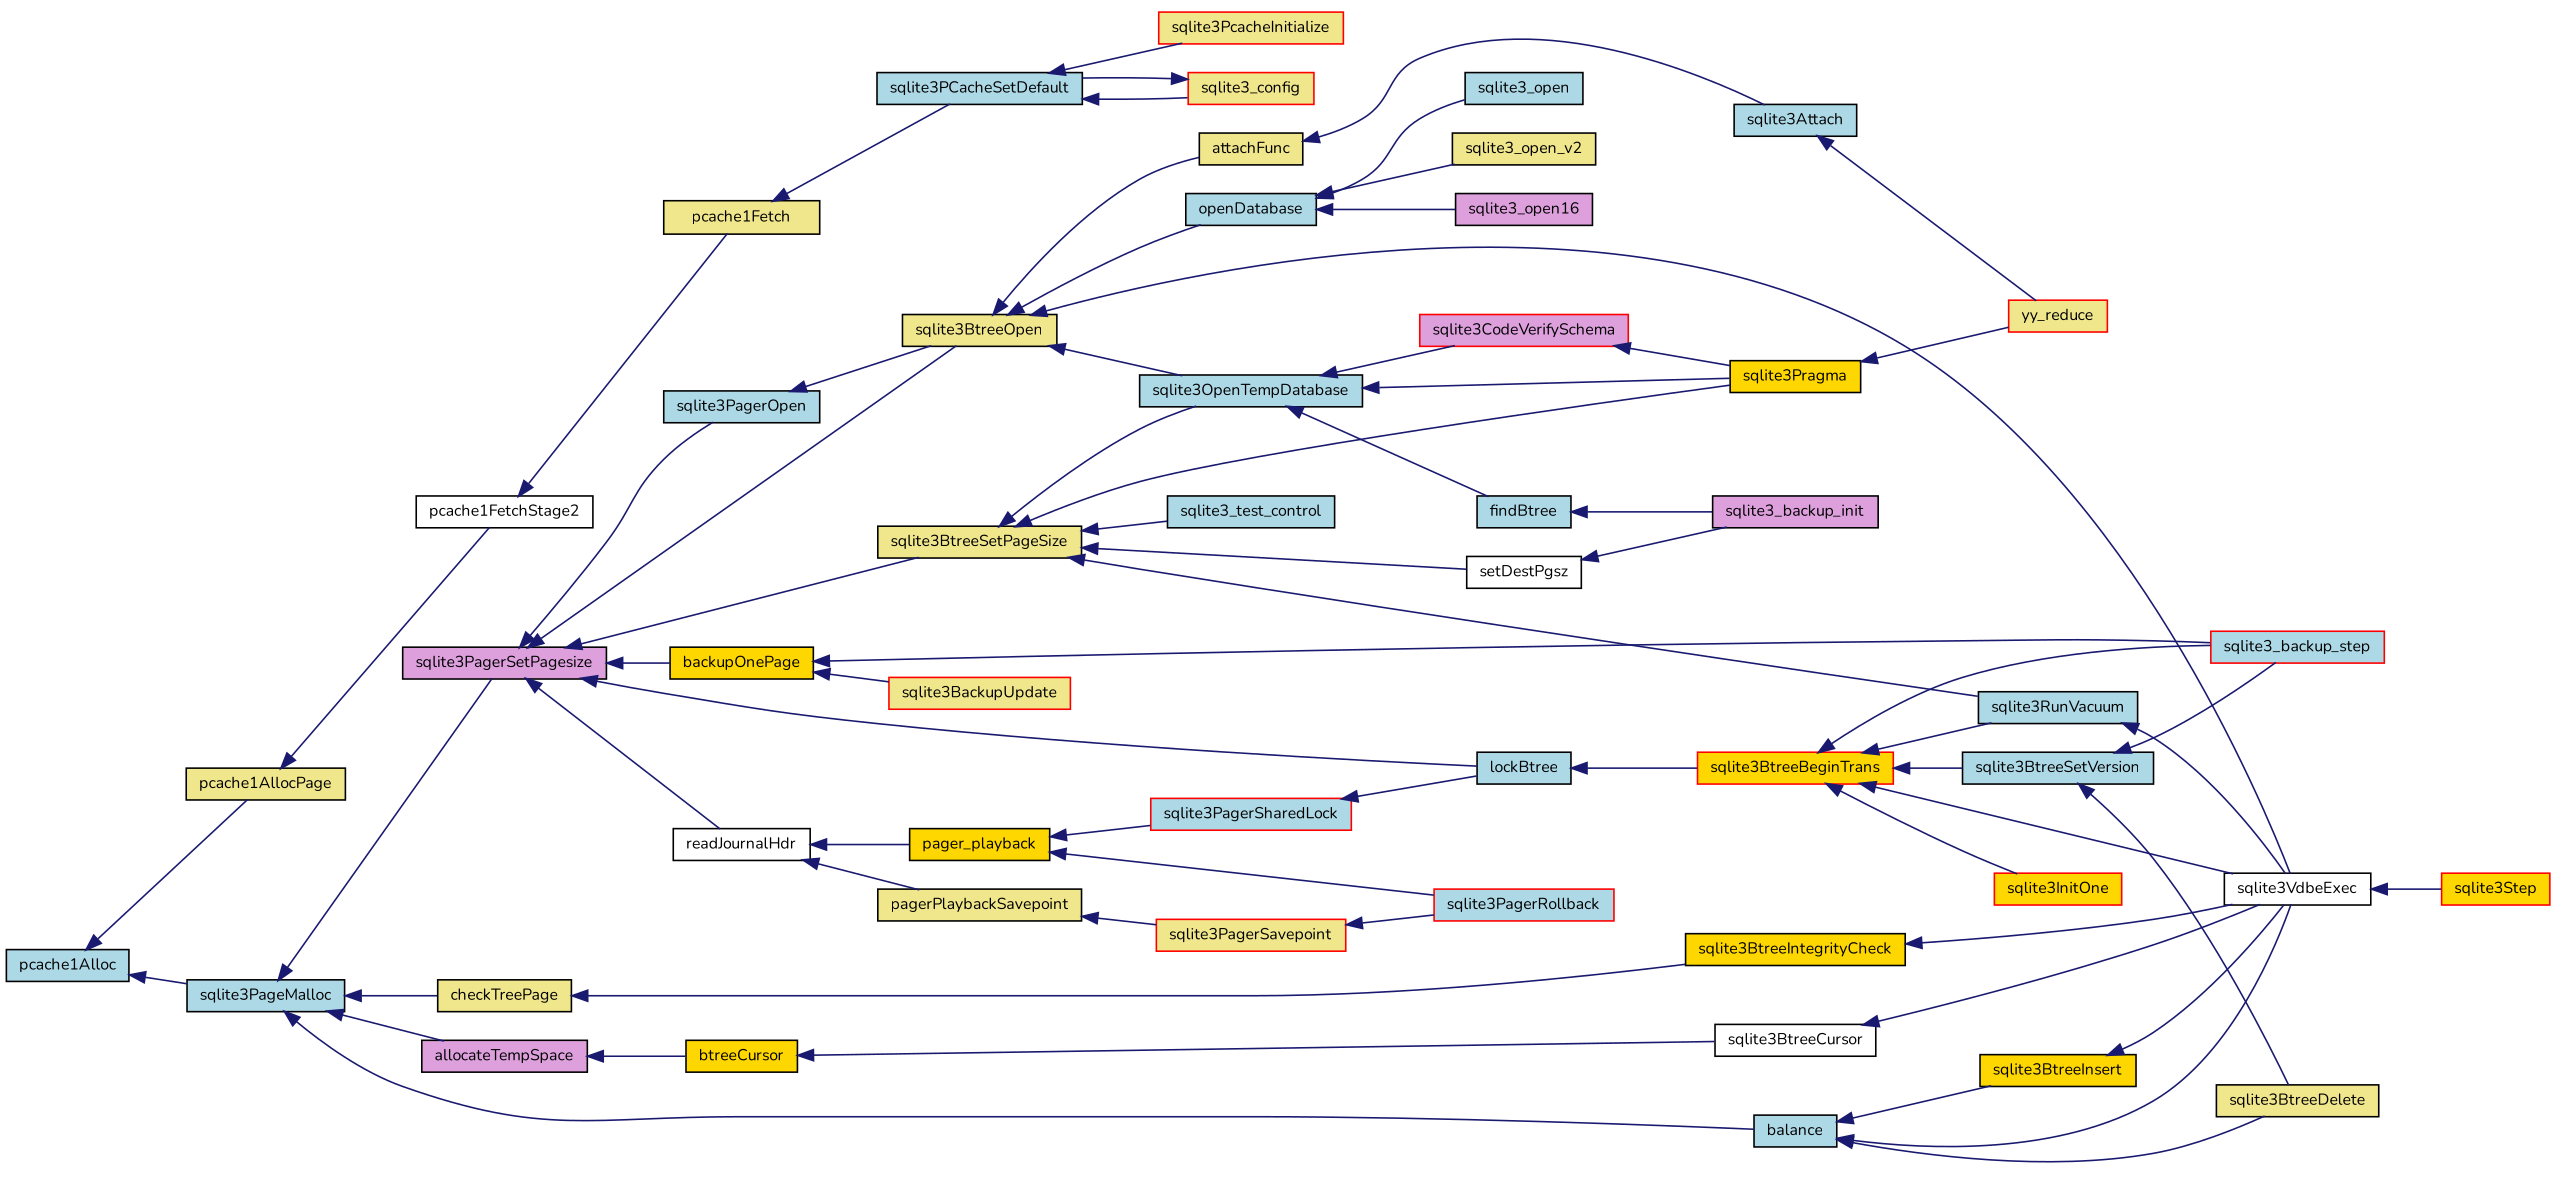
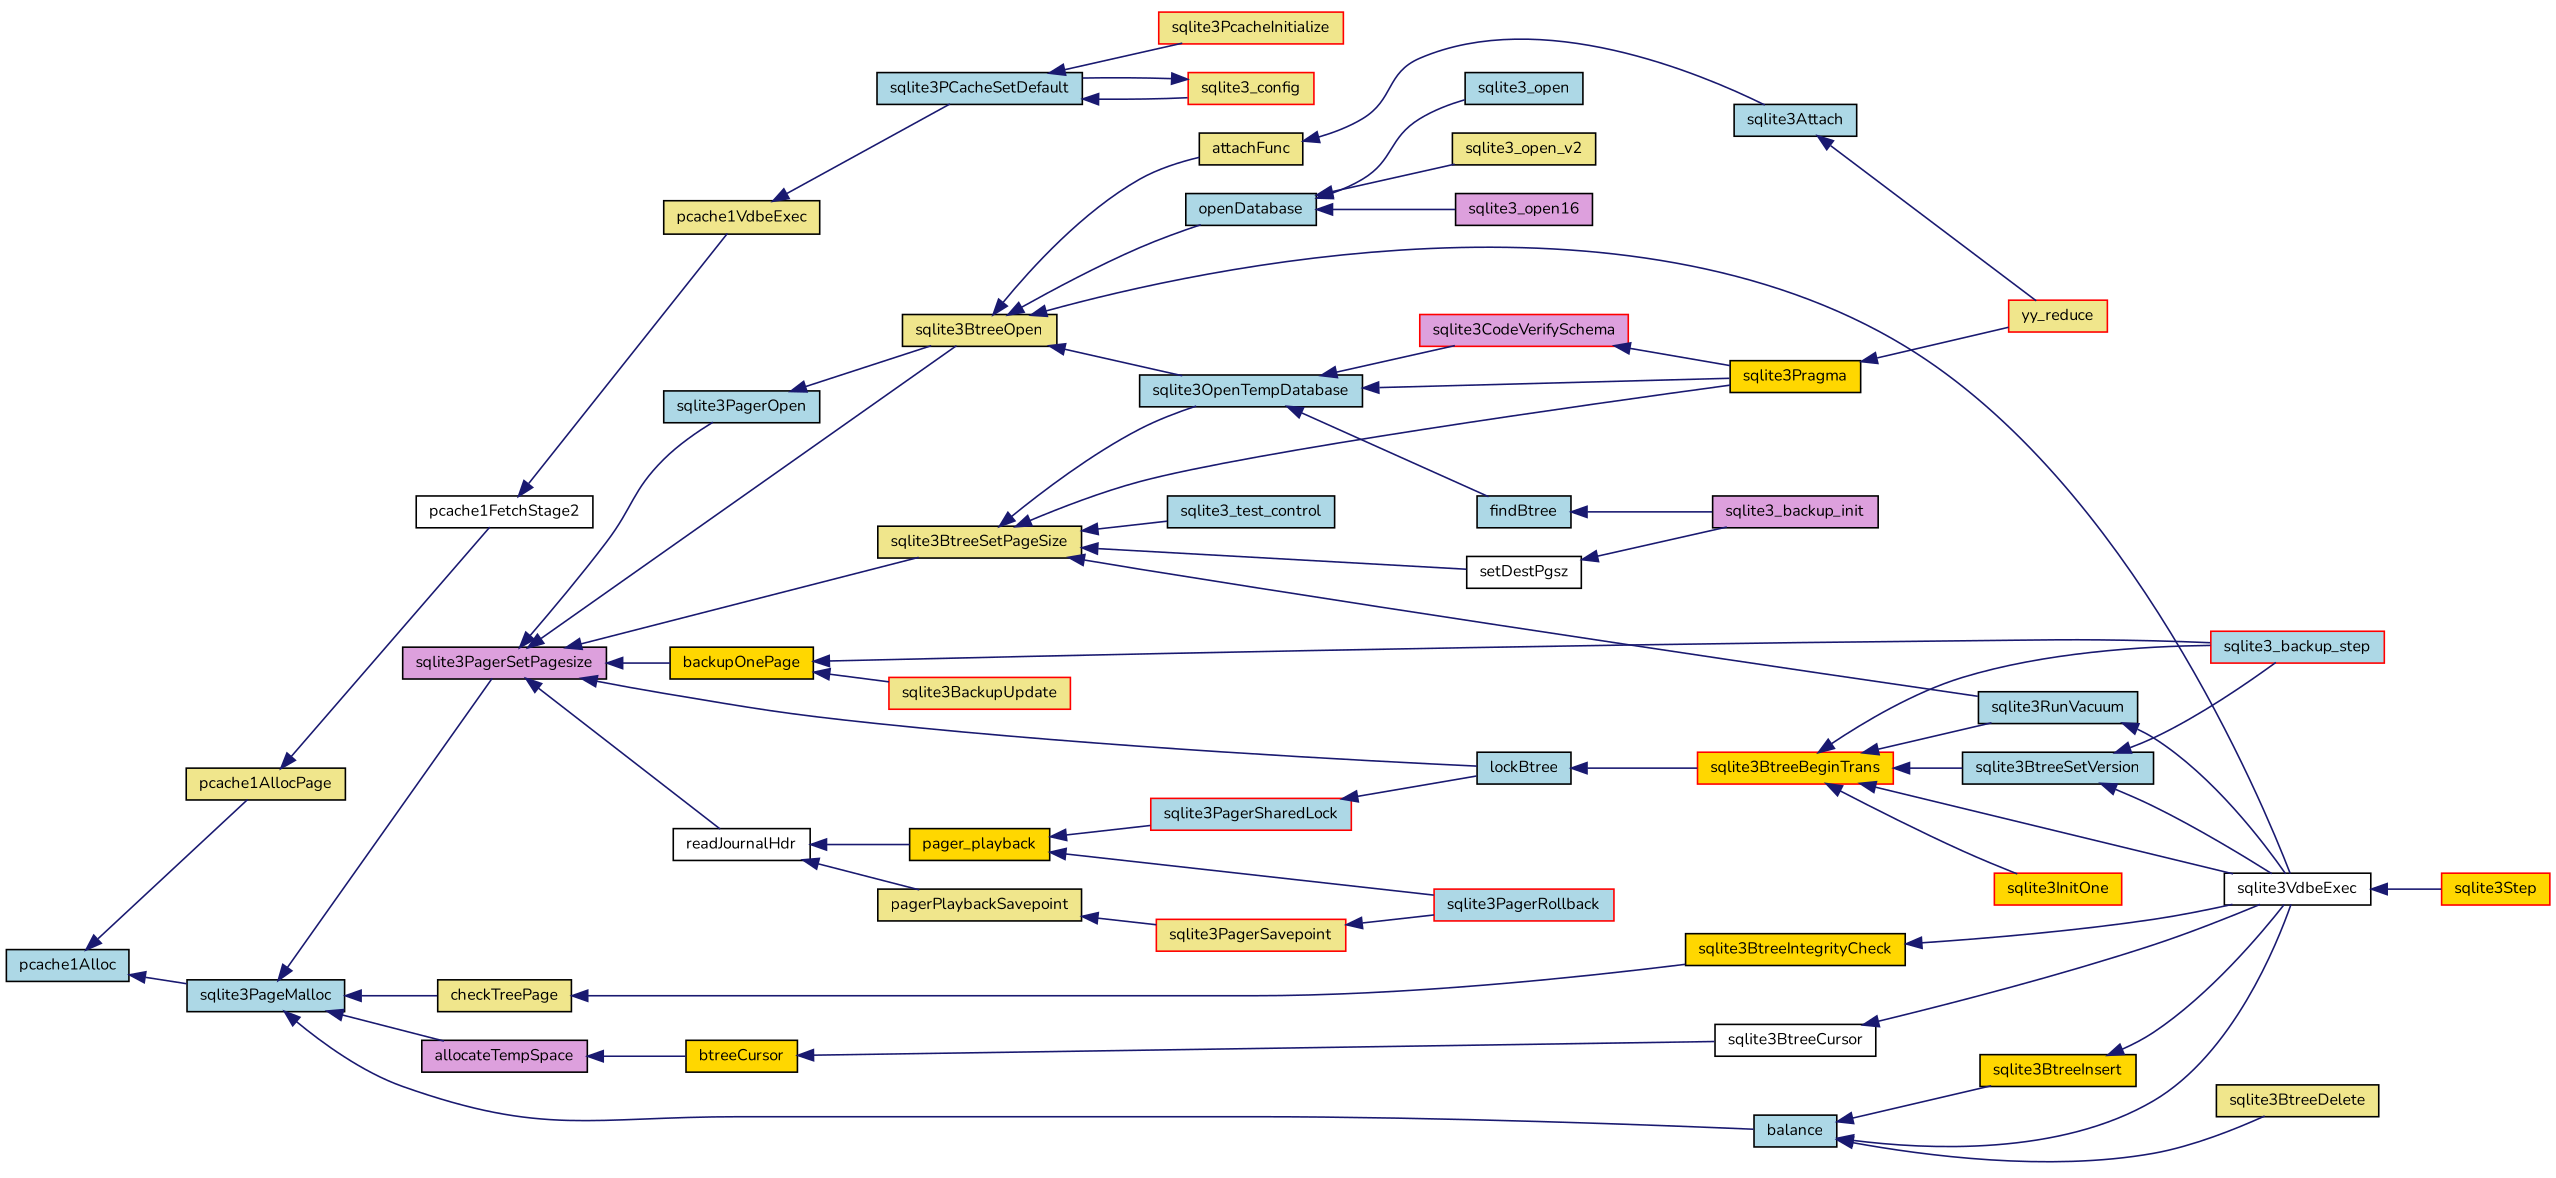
(742, 217) -> (742, 217)
(2208, 938) -> (2195, 828)
